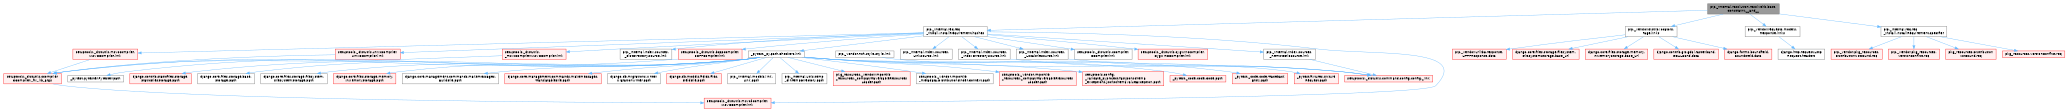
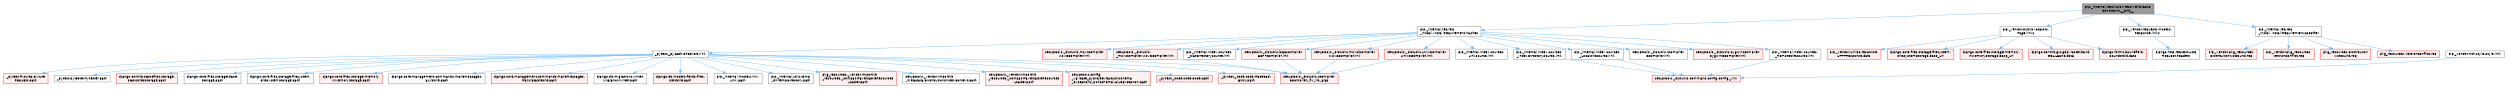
(376, 99) -> (1329, 65)
